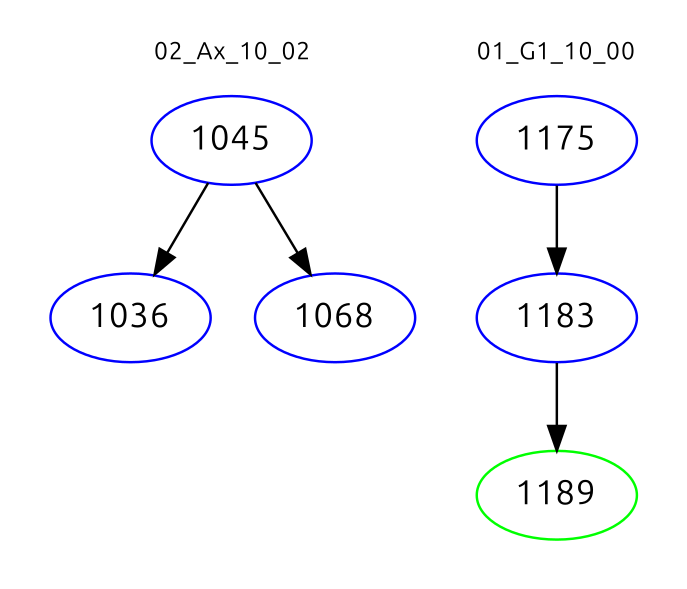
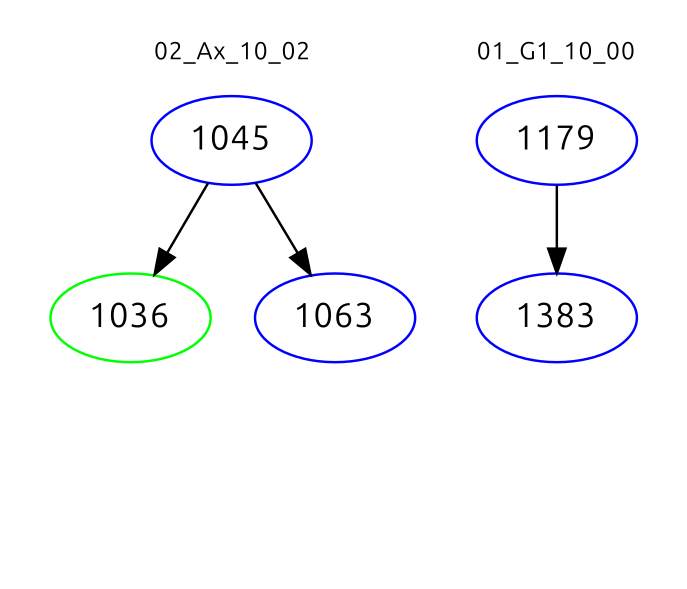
(557, 140) -> (557, 140)
(131, 318) -> (131, 318)
(335, 318) -> (335, 318)
(557, 318) -> (557, 318)
(557, 495) -> none
